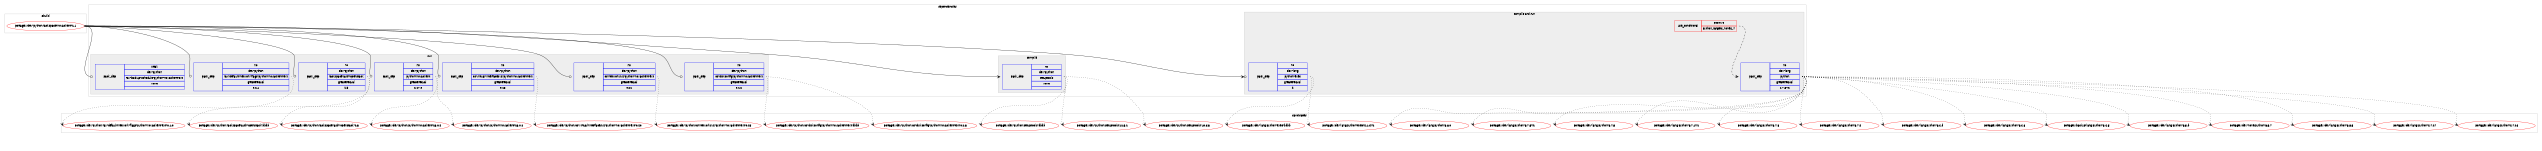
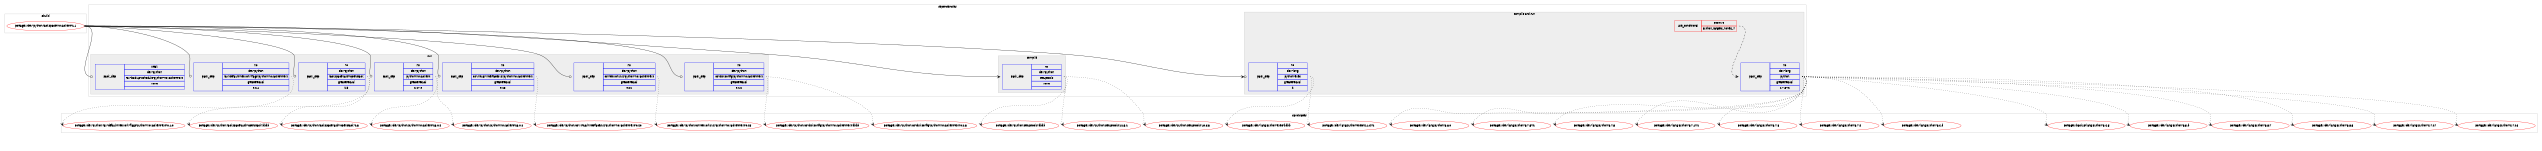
(2005, 126) -> none
(2251, 126) -> (2251, 126)
